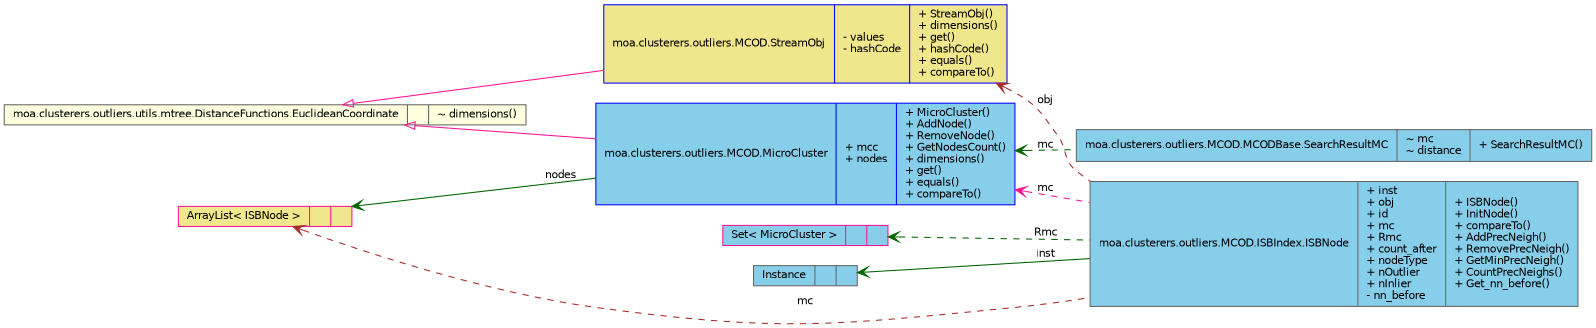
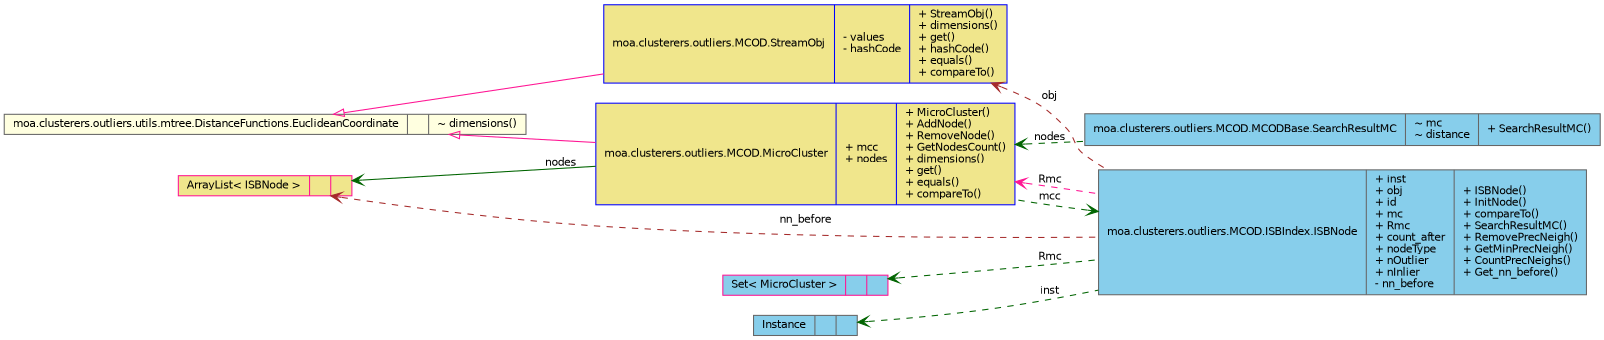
(1046, 145) -> (1050, 138)
(805, 154) -> (805, 154)
(1046, 188) -> (1050, 180)
none -> (1051, 205)
(1501, 238) -> (1515, 226)
(979, 265) -> (984, 310)
(805, 302) -> (805, 220)
